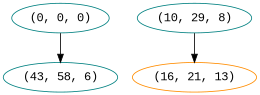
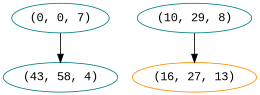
(60, 18) -> (60, 18)
(60, 77) -> (60, 77)
(194, 77) -> (194, 77)
